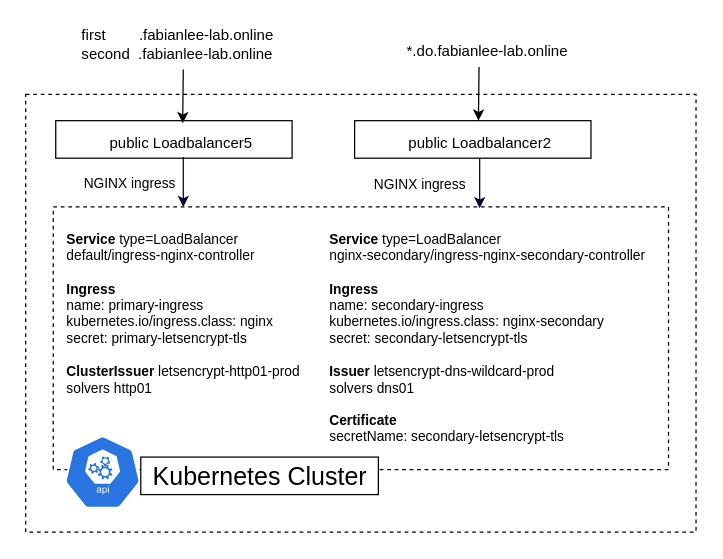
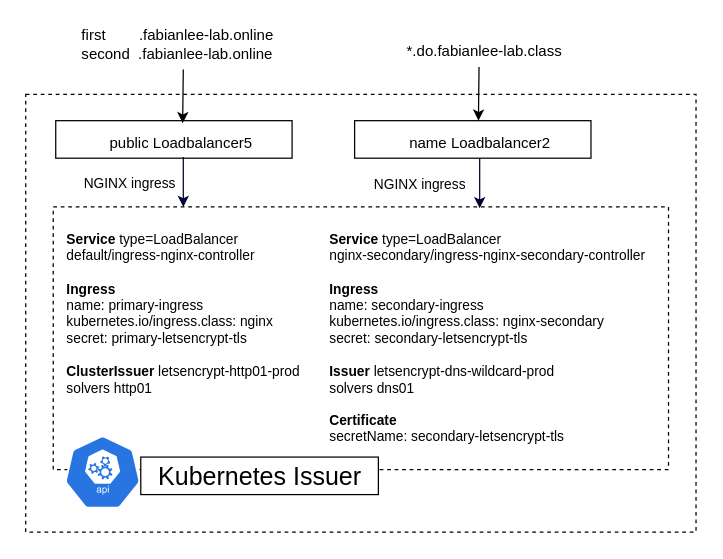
(496, 52) -> (494, 52)
(480, 143) -> (480, 143)
(260, 476) -> (260, 476)
